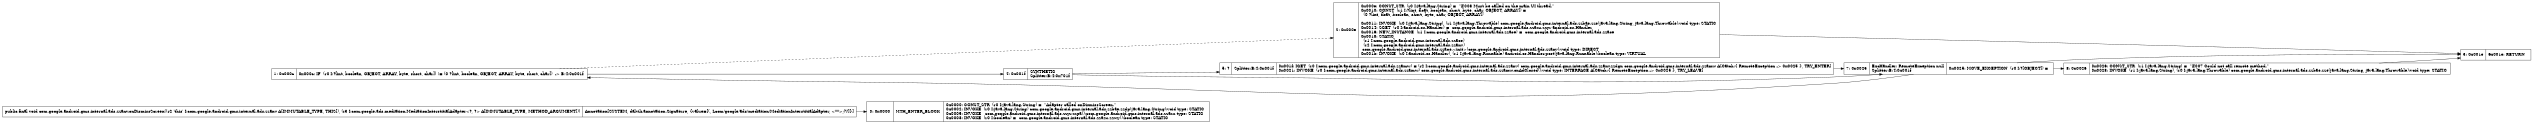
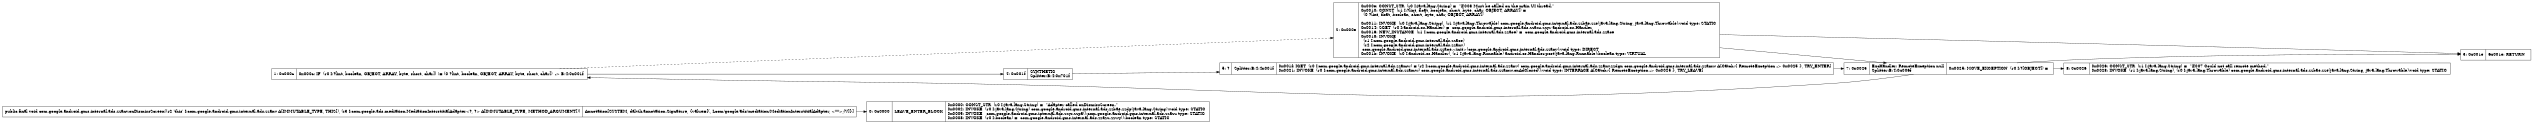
(1379, 37) -> (1380, 37)
(2419, 61) -> none
(1254, 68) -> (1254, 68)
(1892, 71) -> (1892, 71)
(1476, 81) -> (1802, 55)
(918, 112) -> (919, 112)
